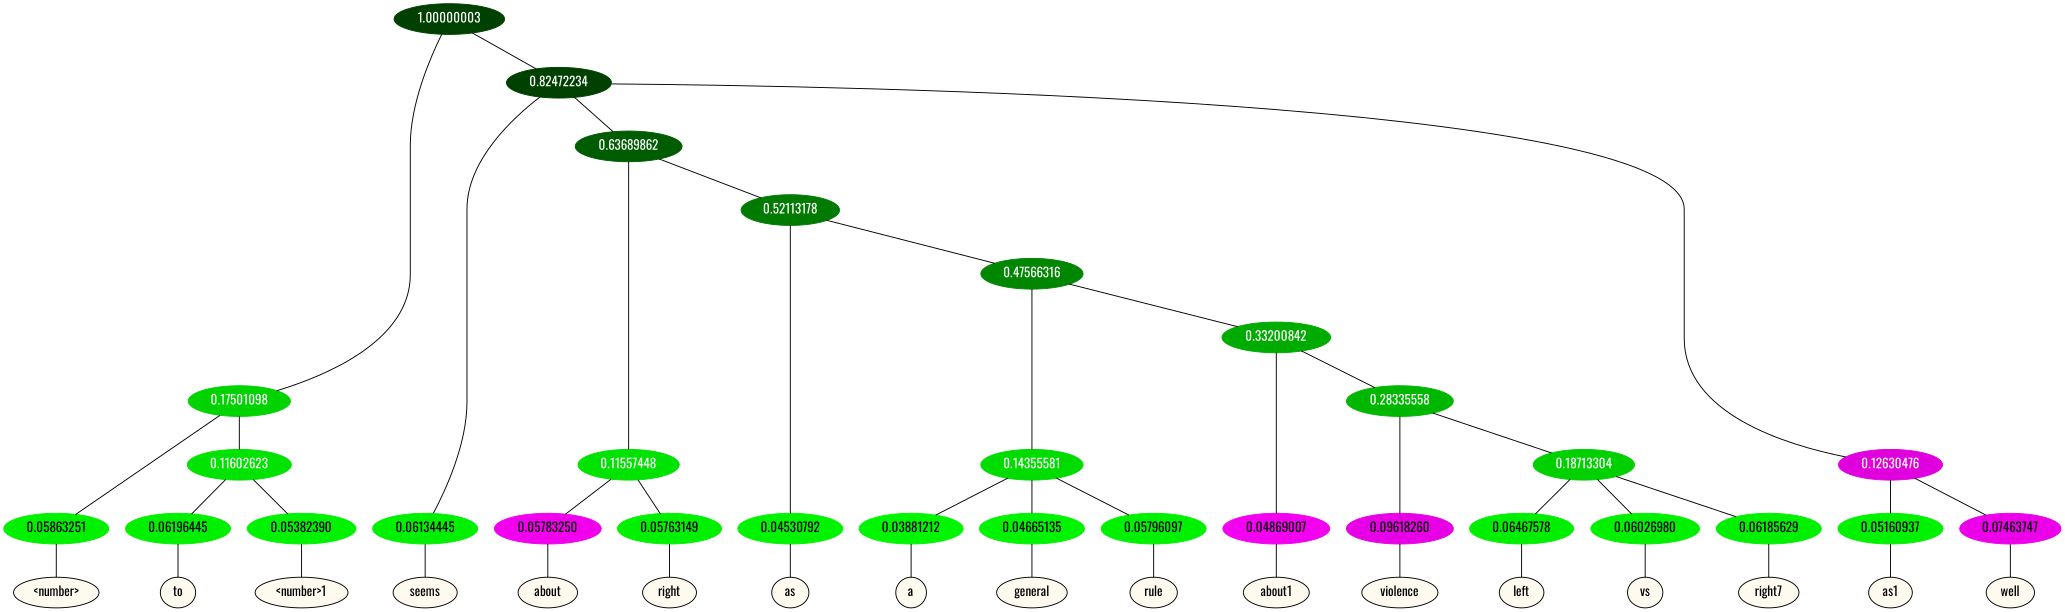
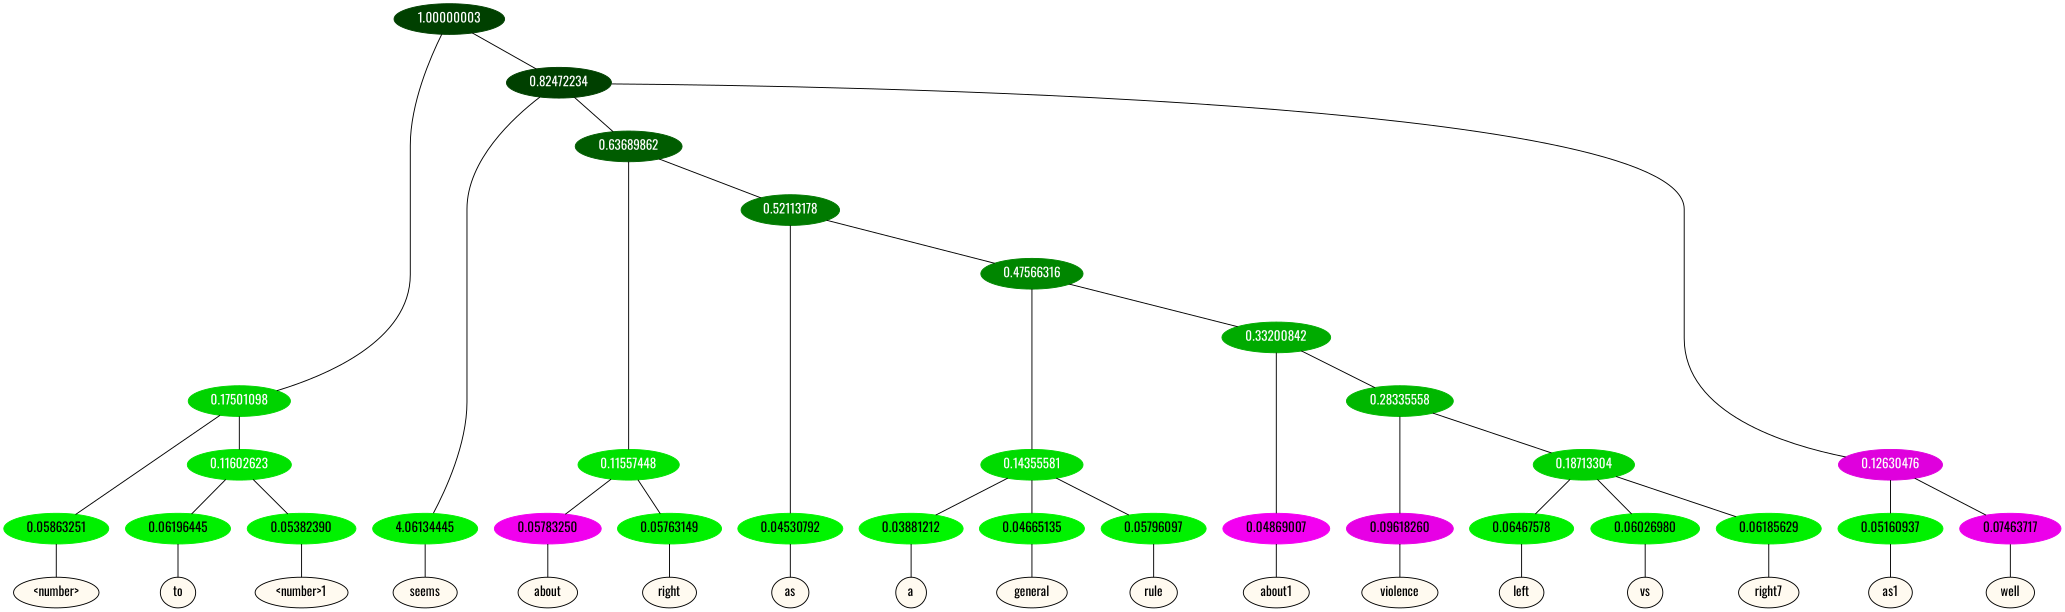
(425, 529) -> (425, 529)
(2010, 529) -> (2010, 529)
